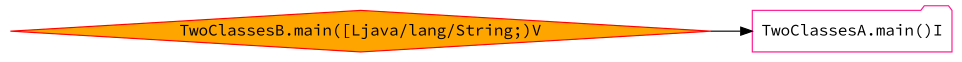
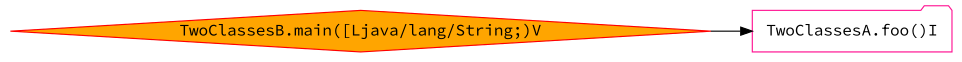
(852, 31) -> (852, 31)
